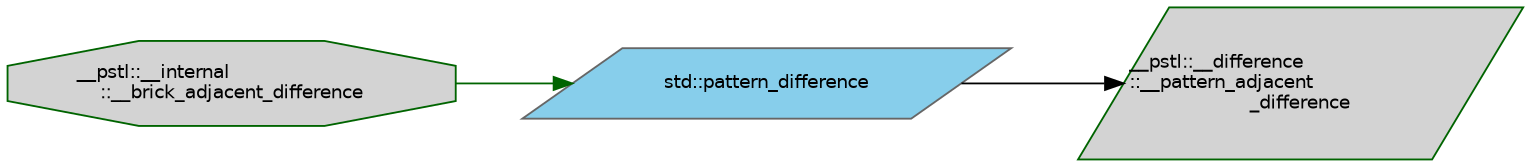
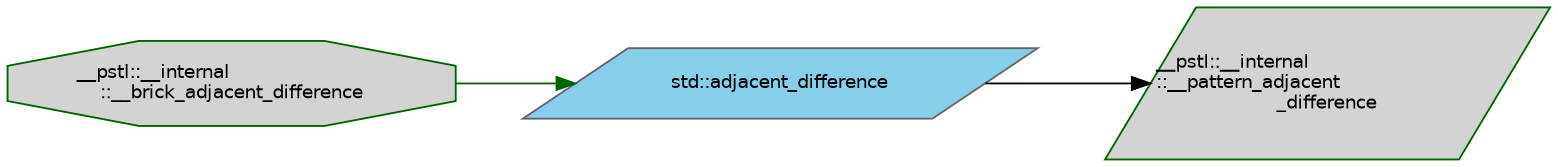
(767, 83) -> (780, 83)
(1301, 83) -> (1328, 83)
